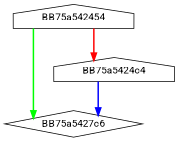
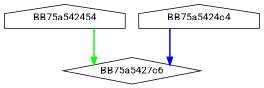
(94, 41) -> none
